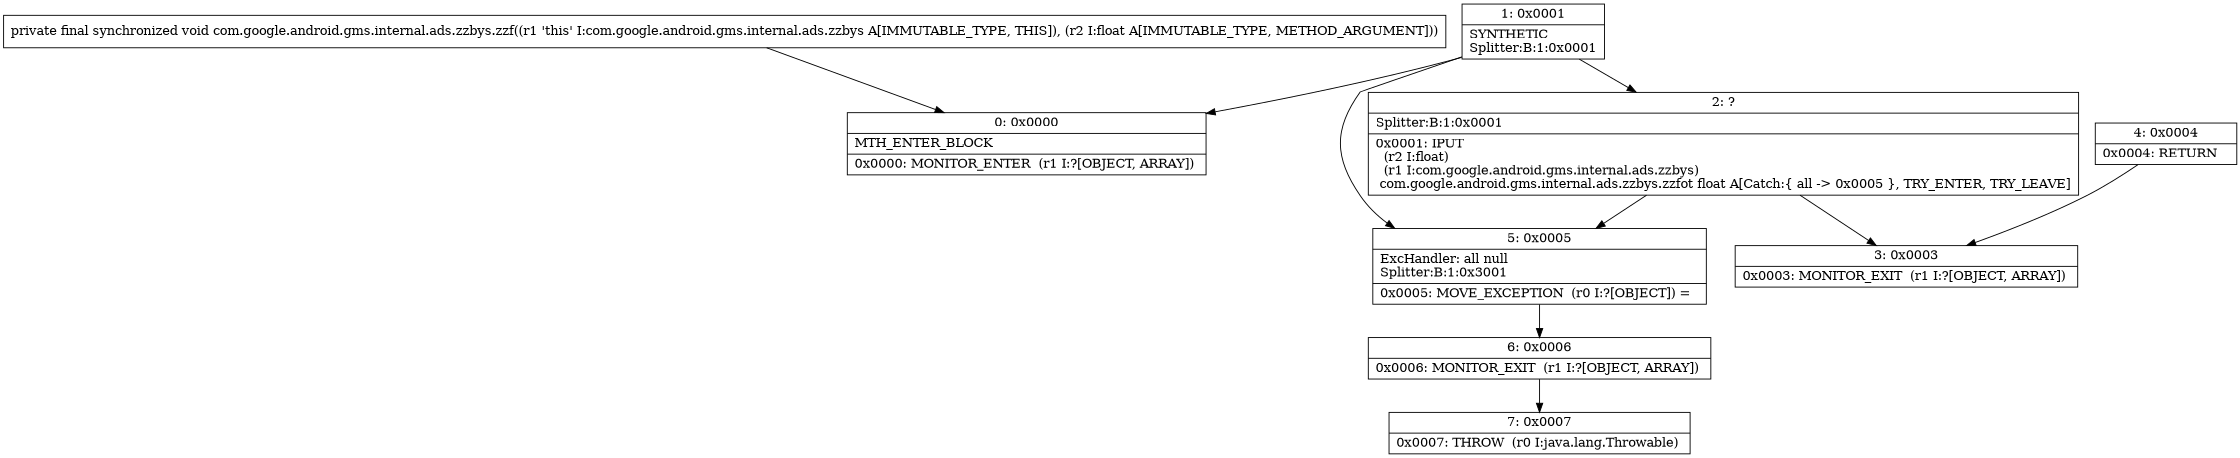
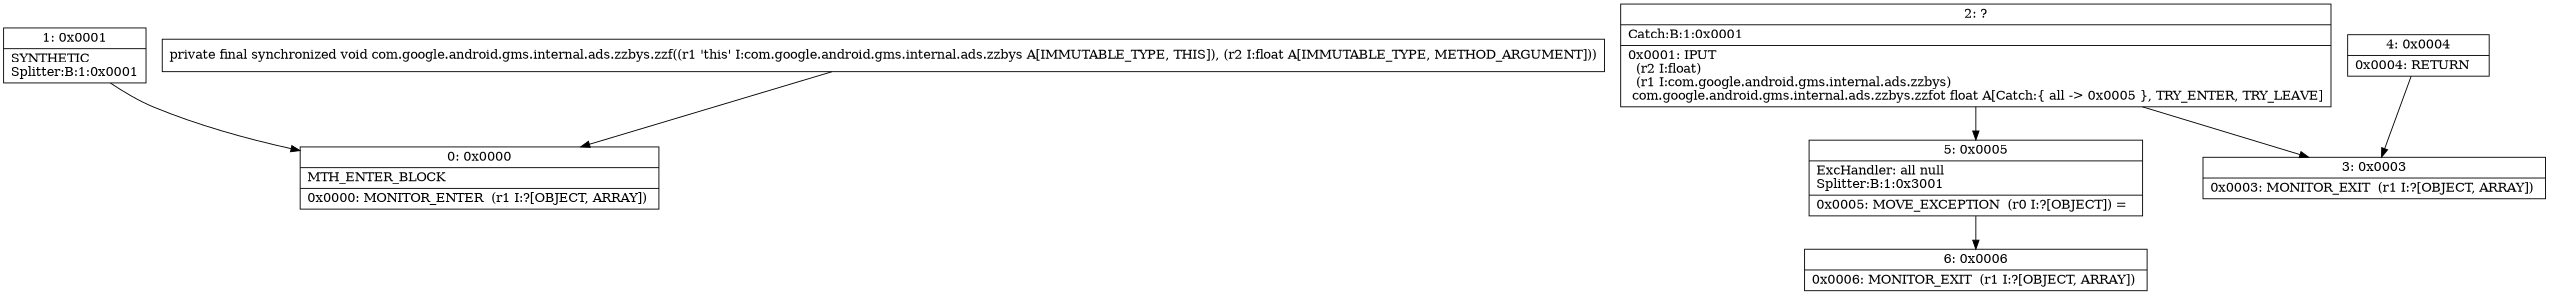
(1604, 73) -> none
(1349, 111) -> none
(1440, 123) -> (1686, 35)
(1540, 433) -> none
